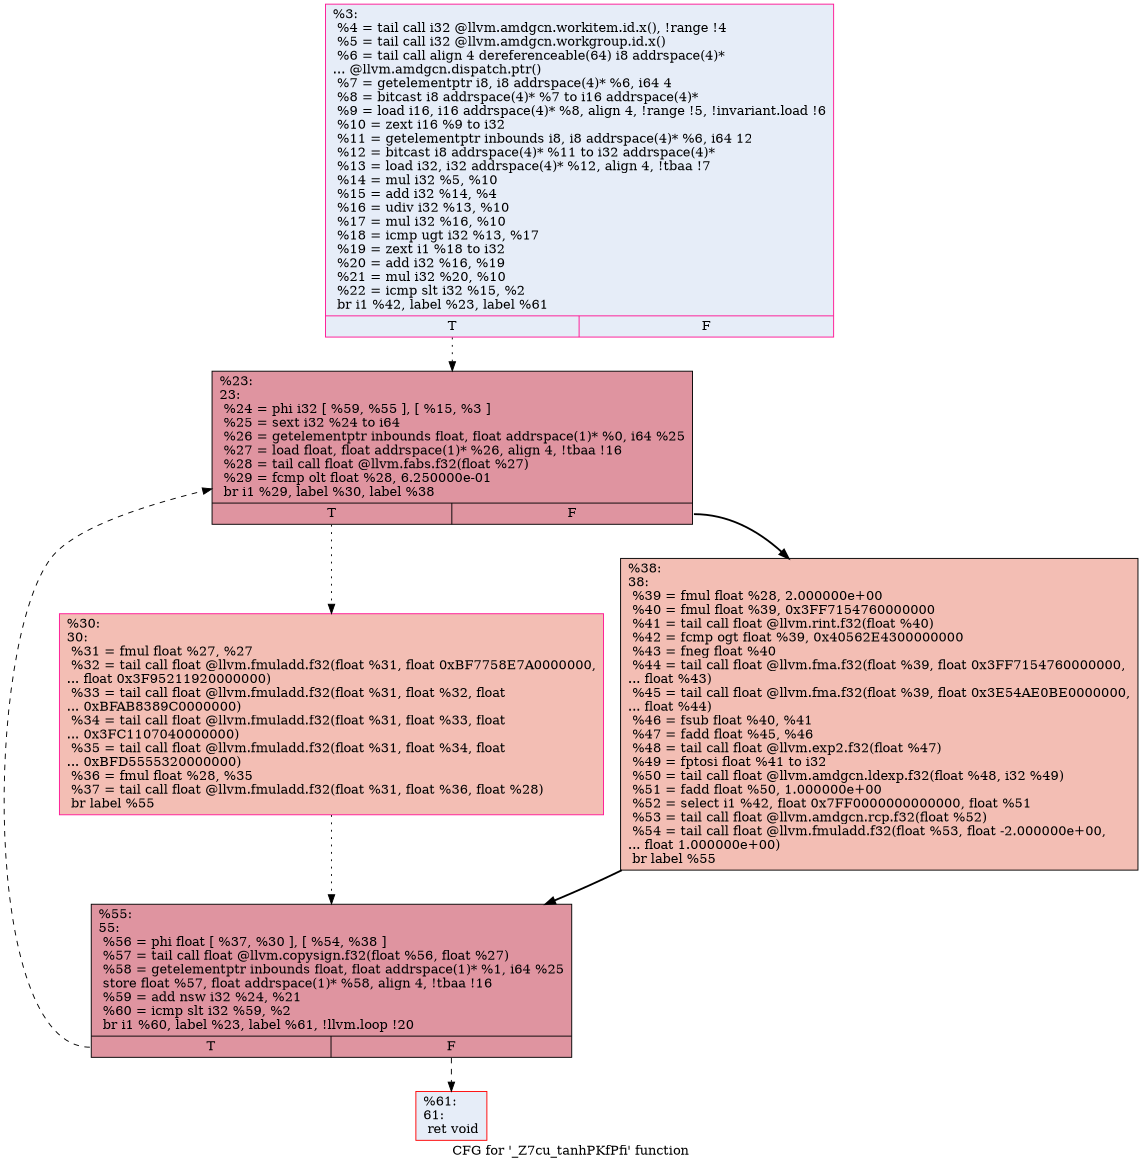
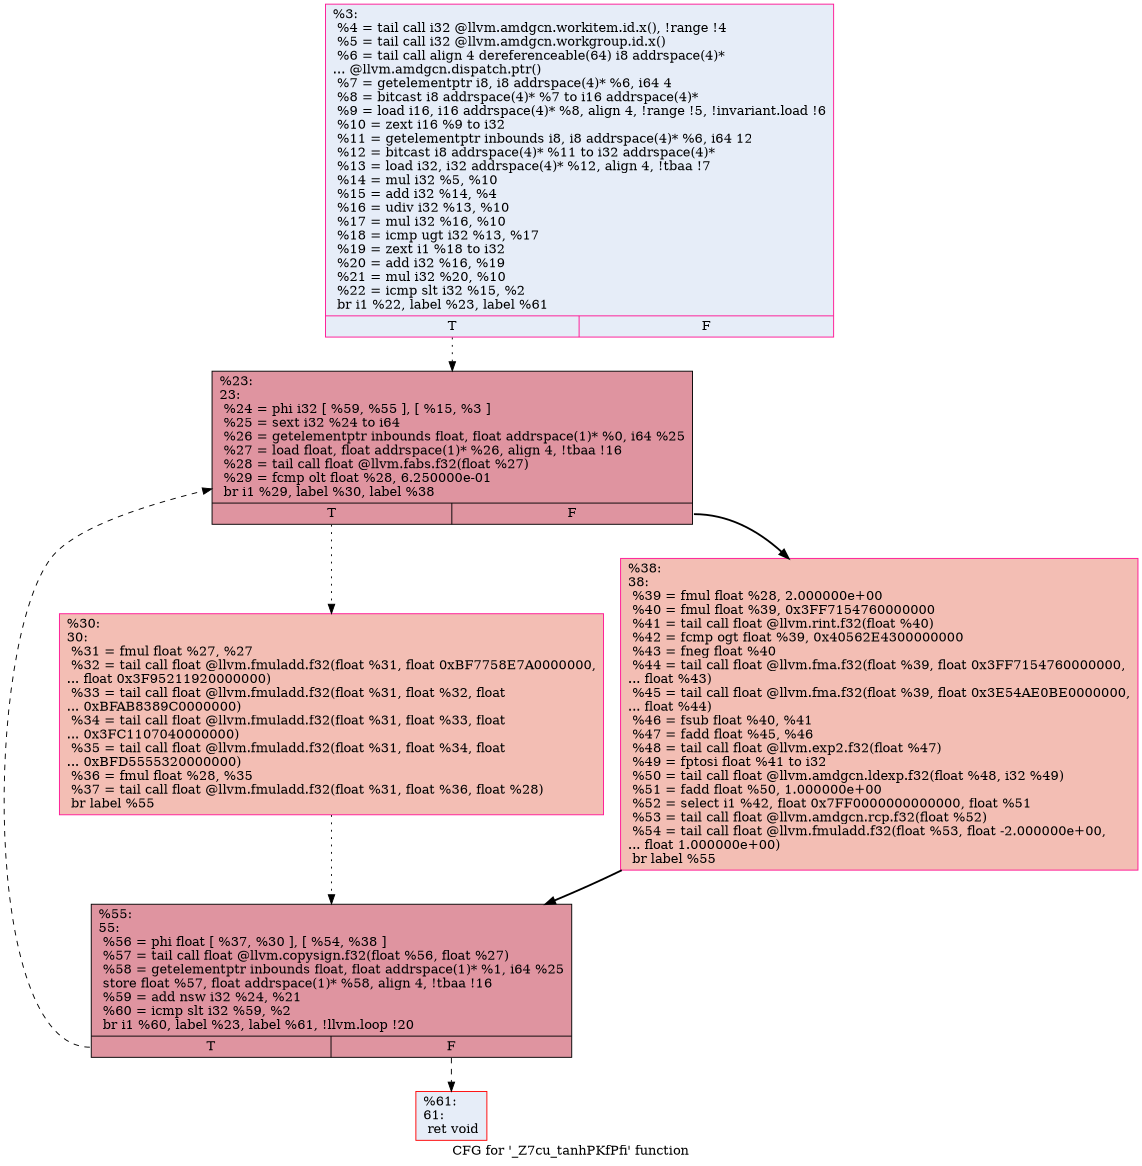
(441, 305) -> (441, 305)
(879, 714) -> (879, 714)
